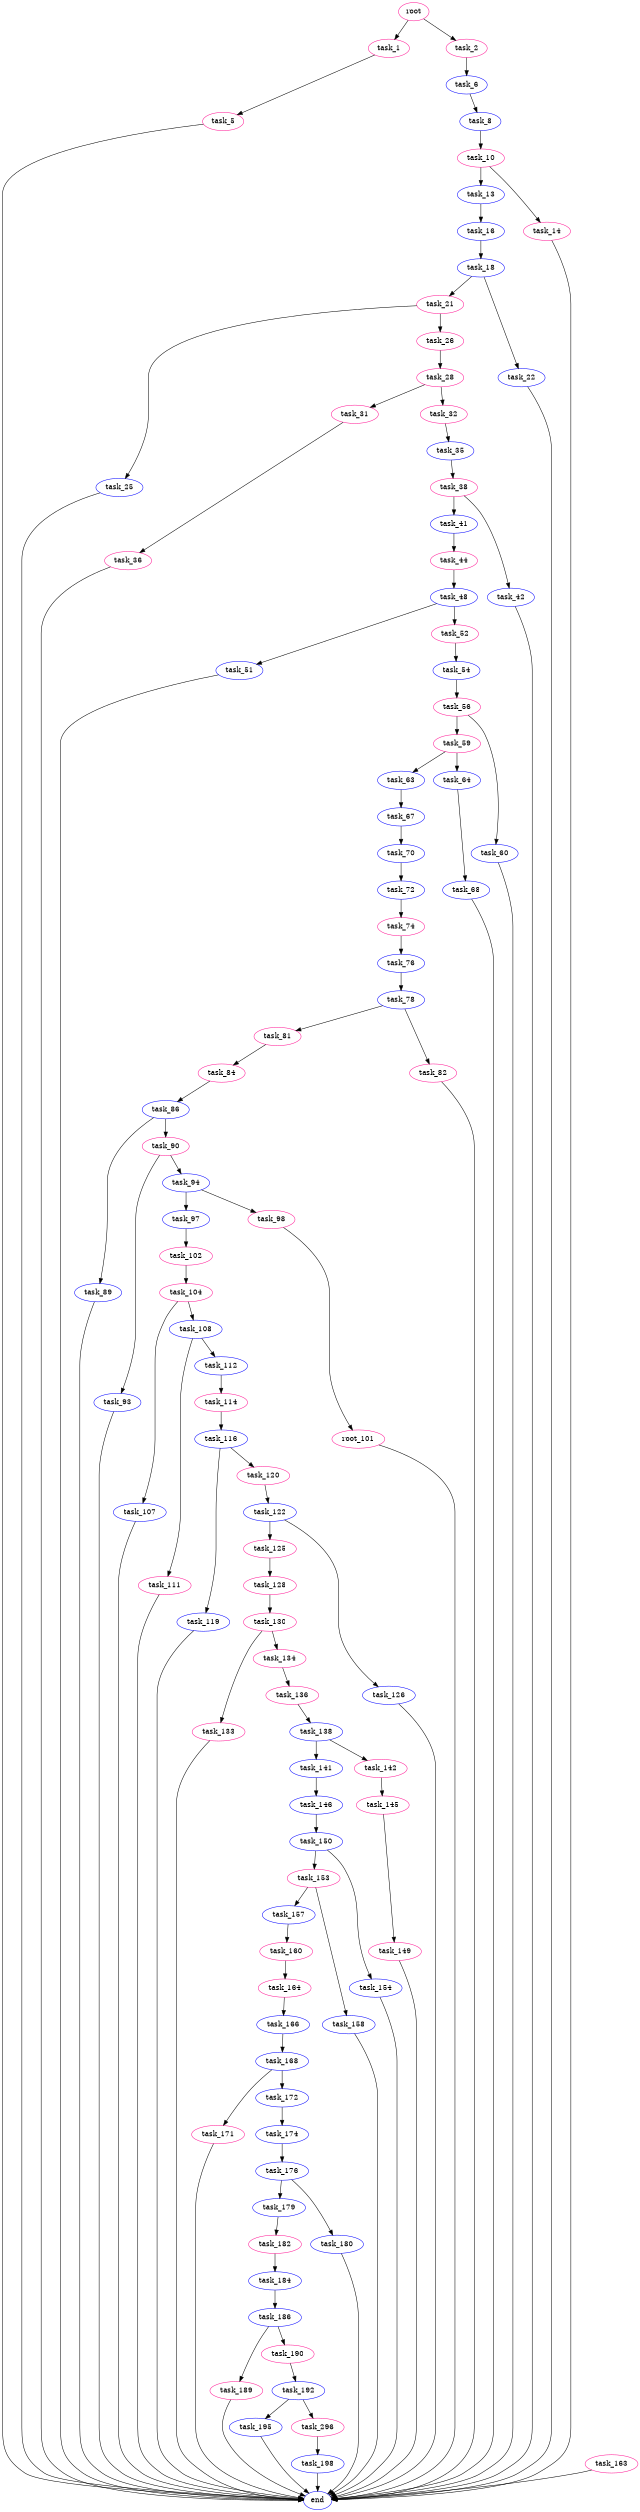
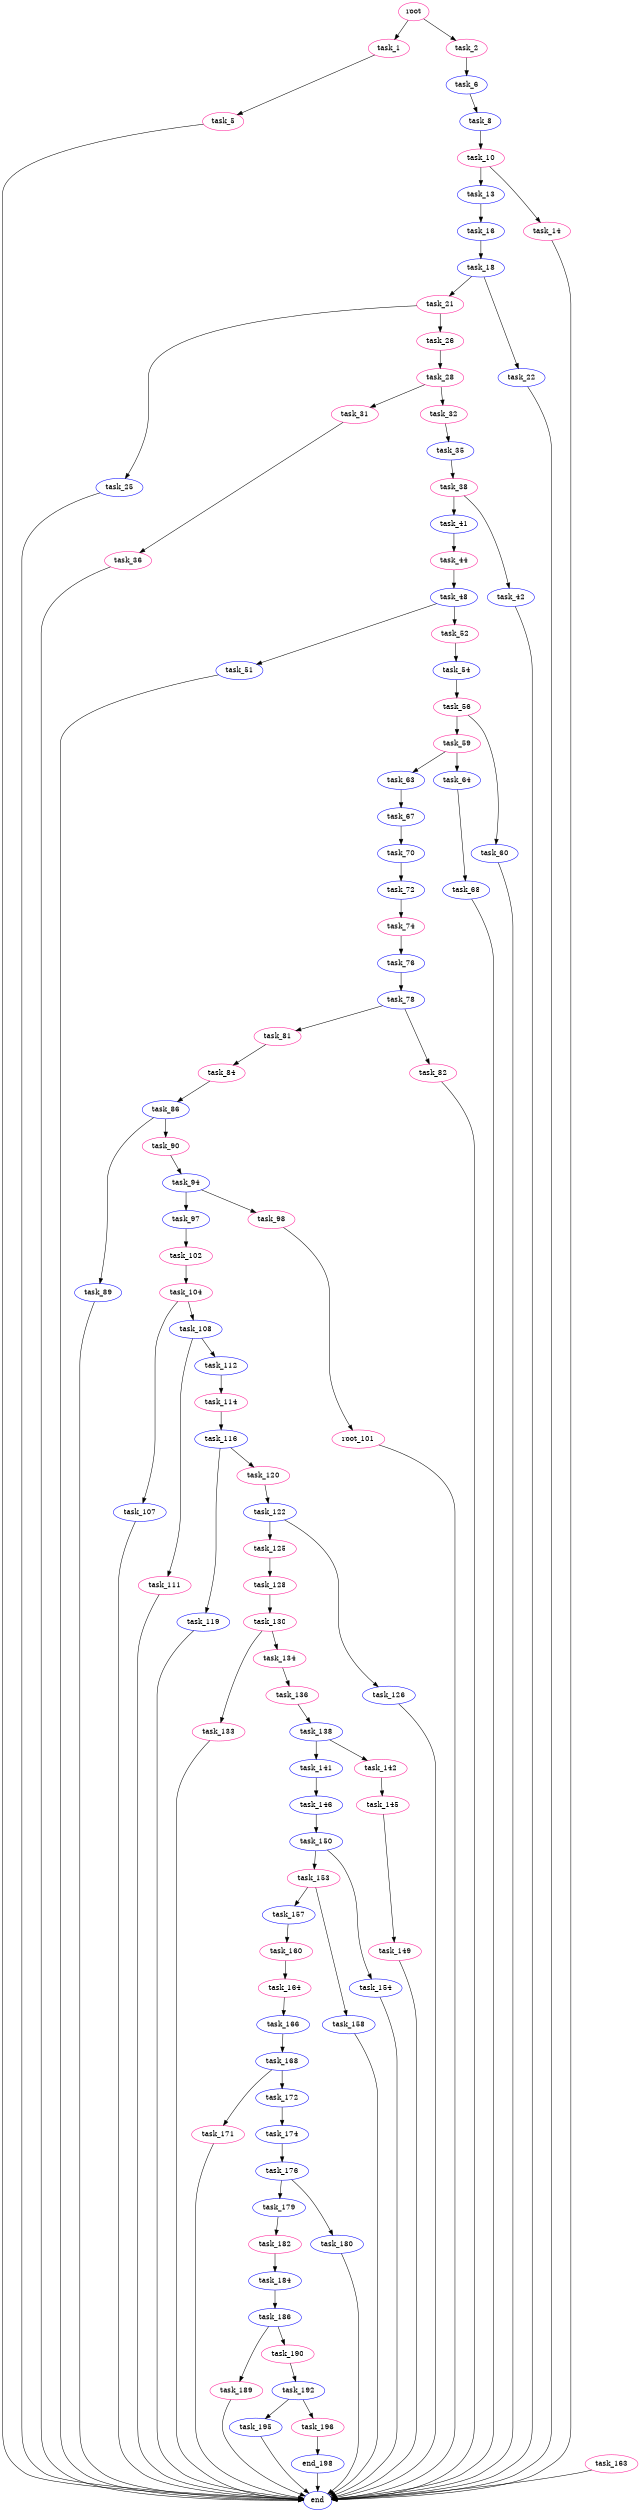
(117, 1402) -> none
(318, 2427) -> (318, 2427)
(318, 2464) -> (318, 2464)
